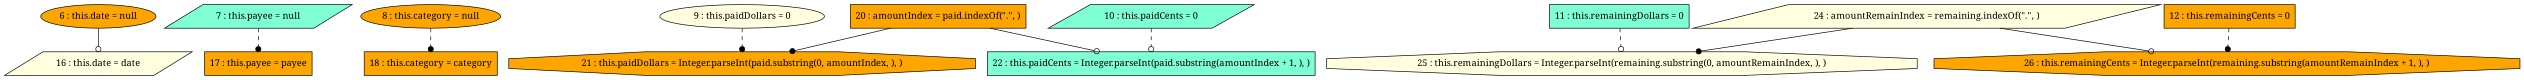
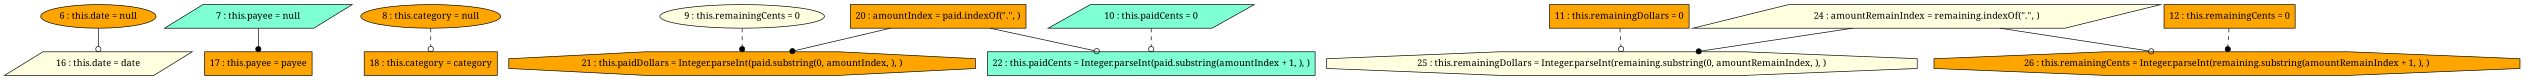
(742, 16) -> (742, 16)
(1619, 16) -> (1619, 16)
(258, 37) -> (258, 37)
(431, 37) -> (431, 37)
